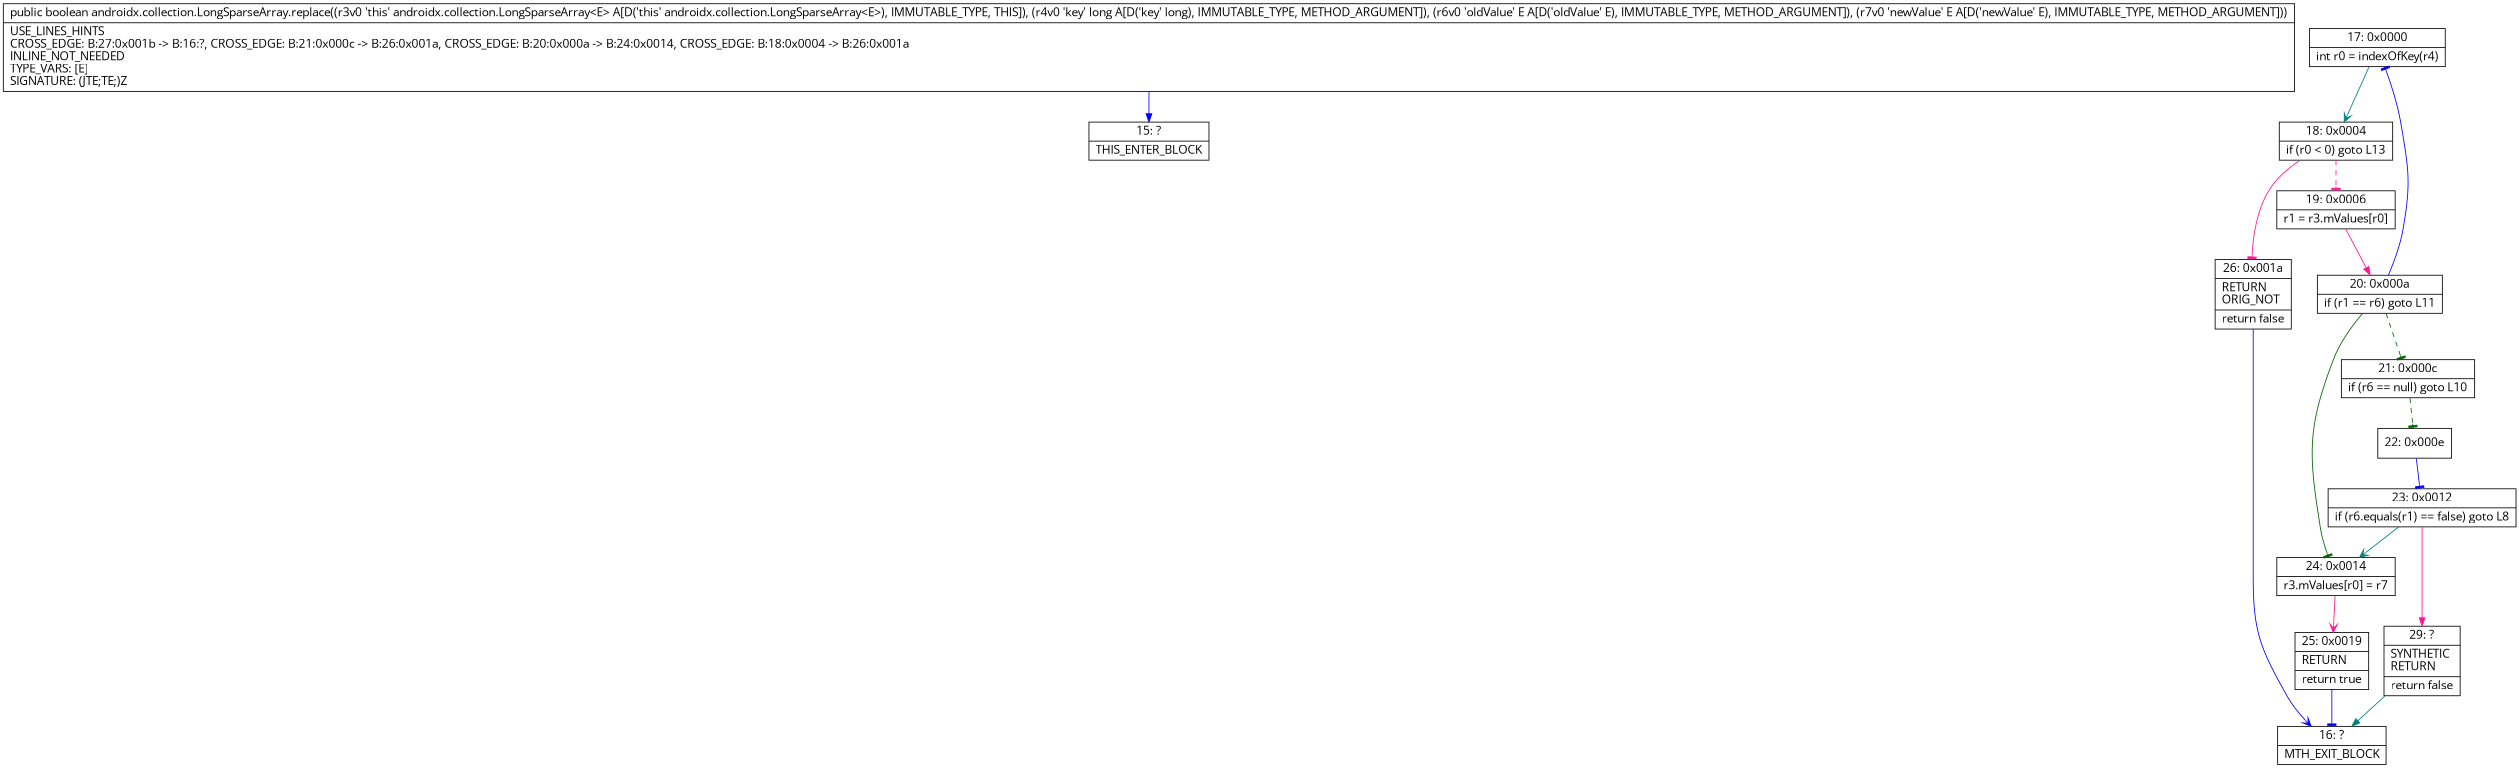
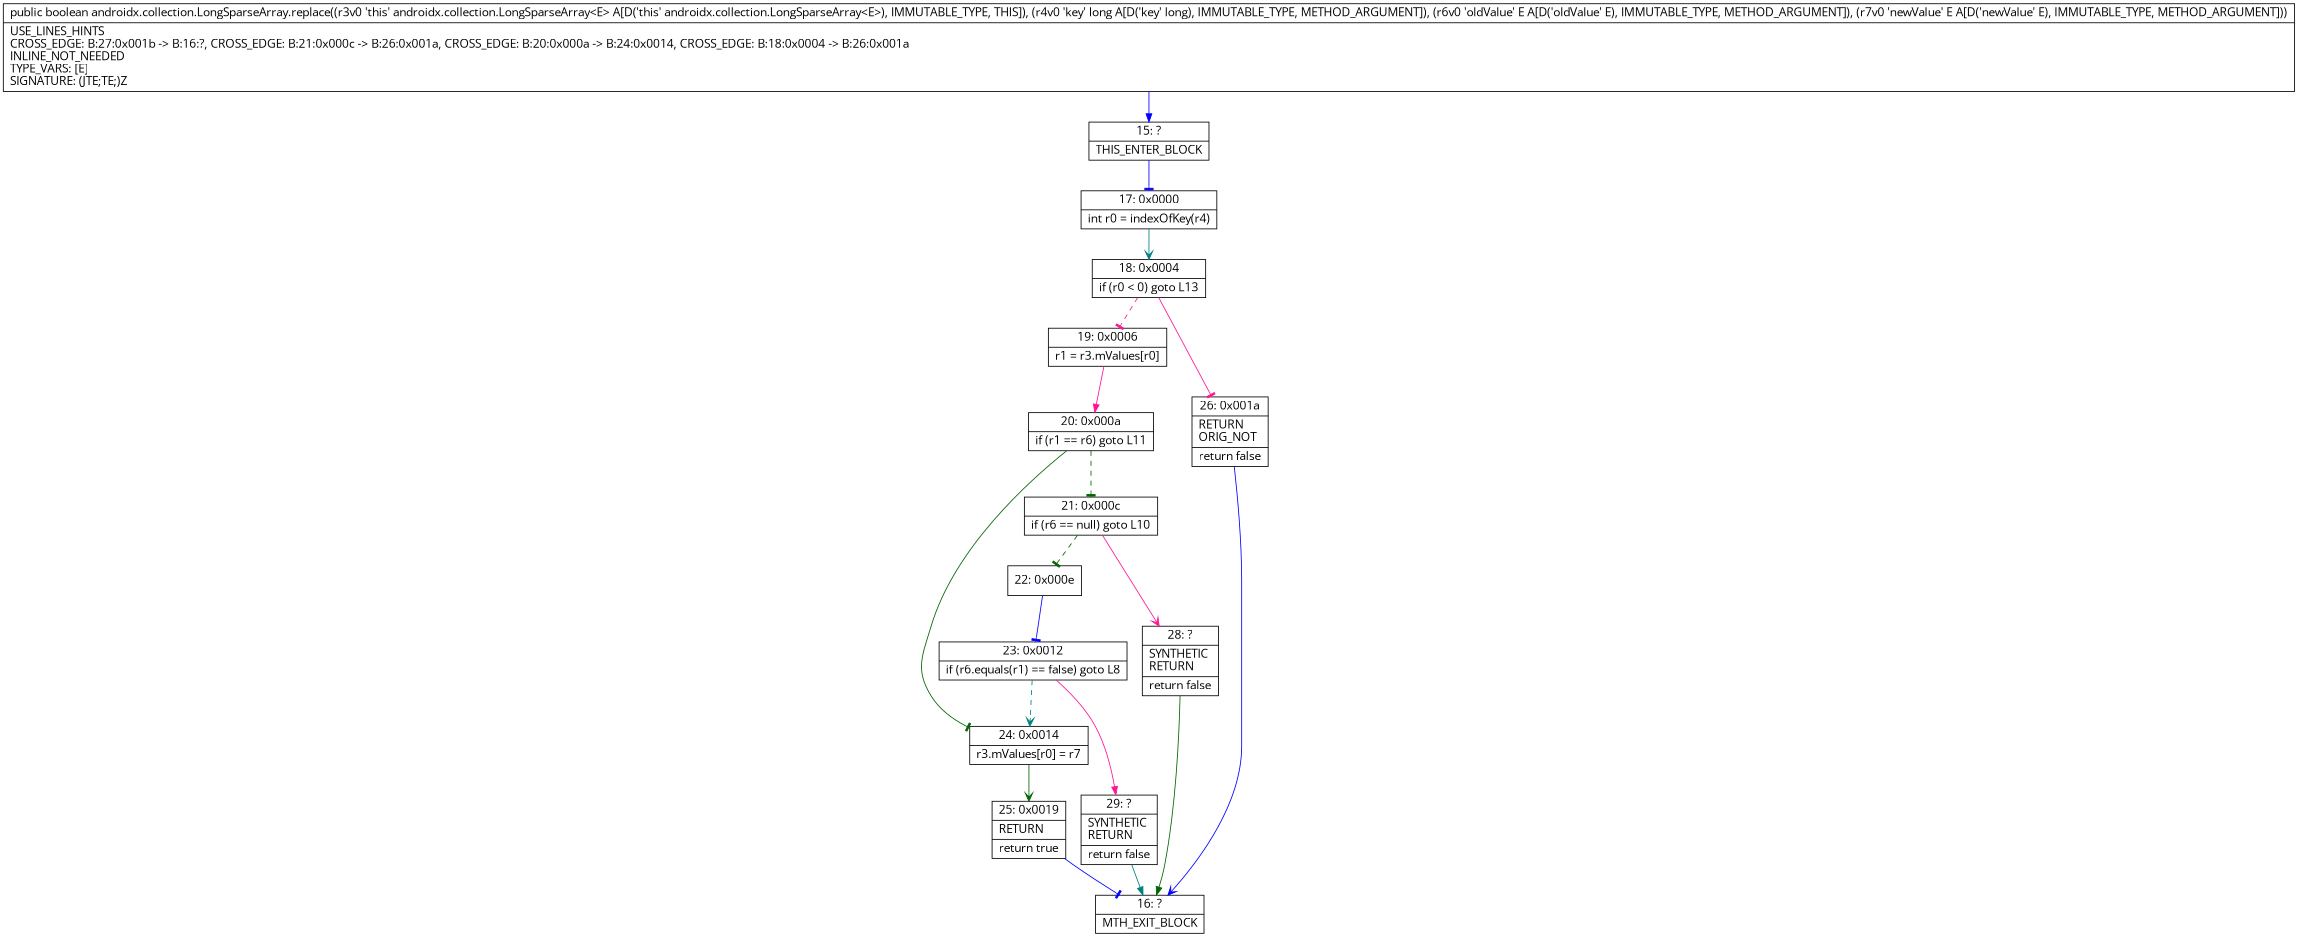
(2408, 173) -> (1149, 173)
(2382, 540) -> (1031, 699)
(2334, 610) -> (1029, 779)
none -> (1180, 661)
